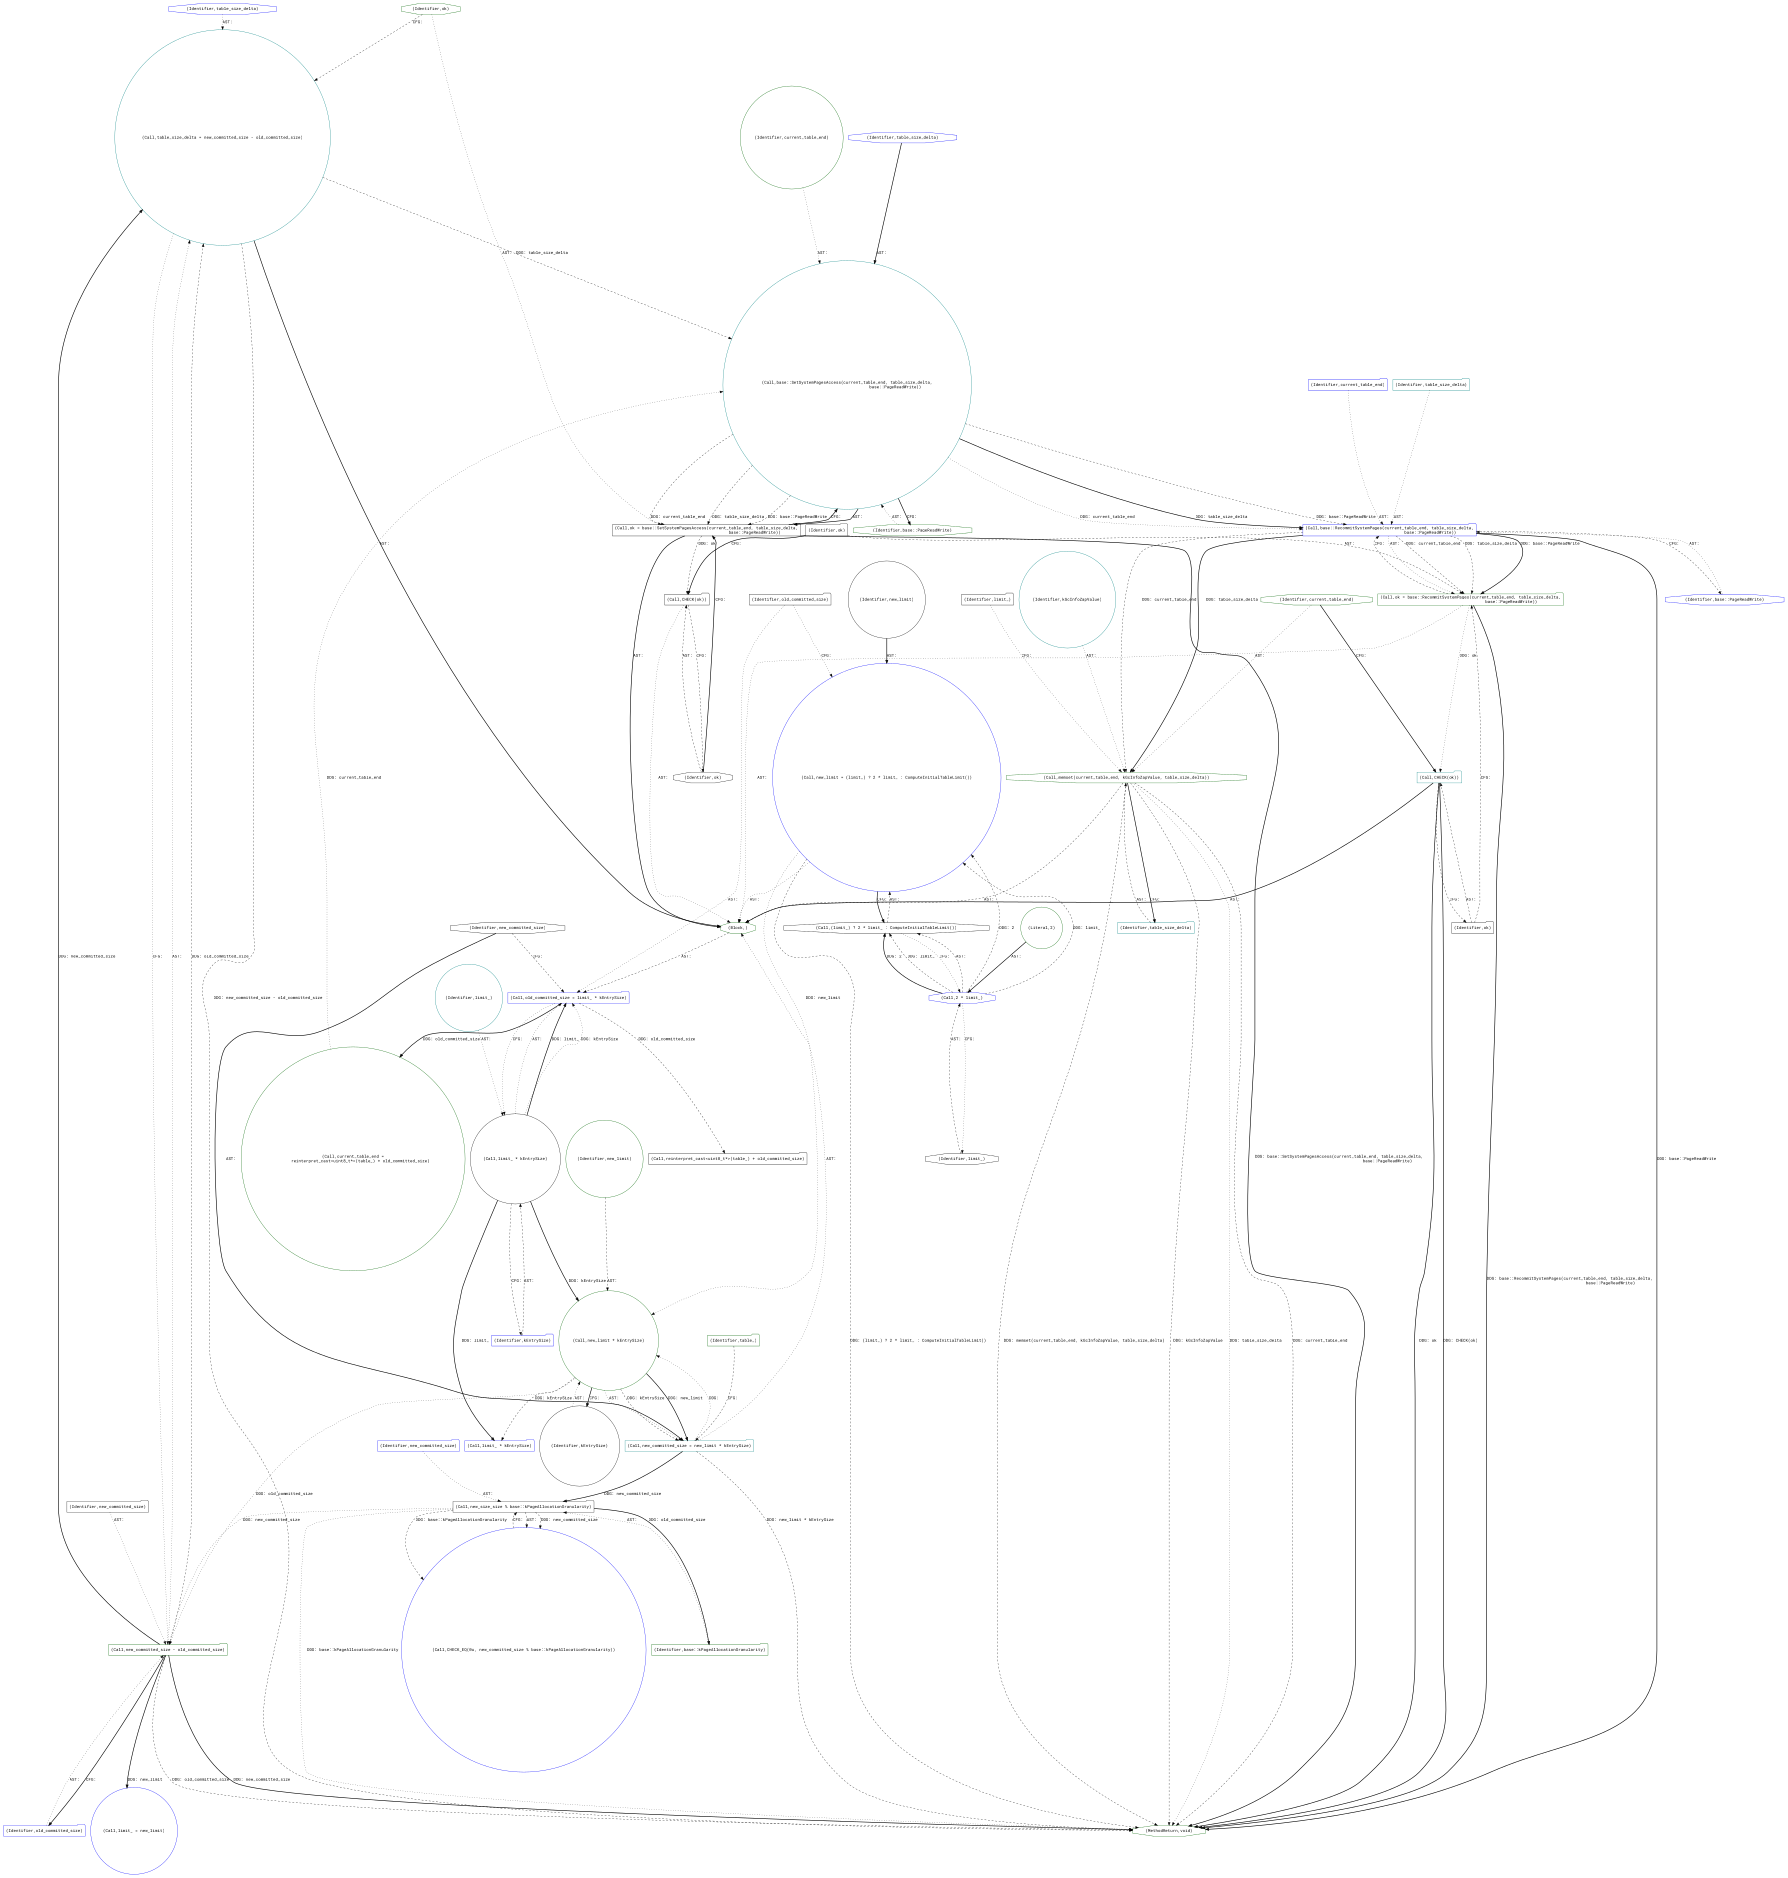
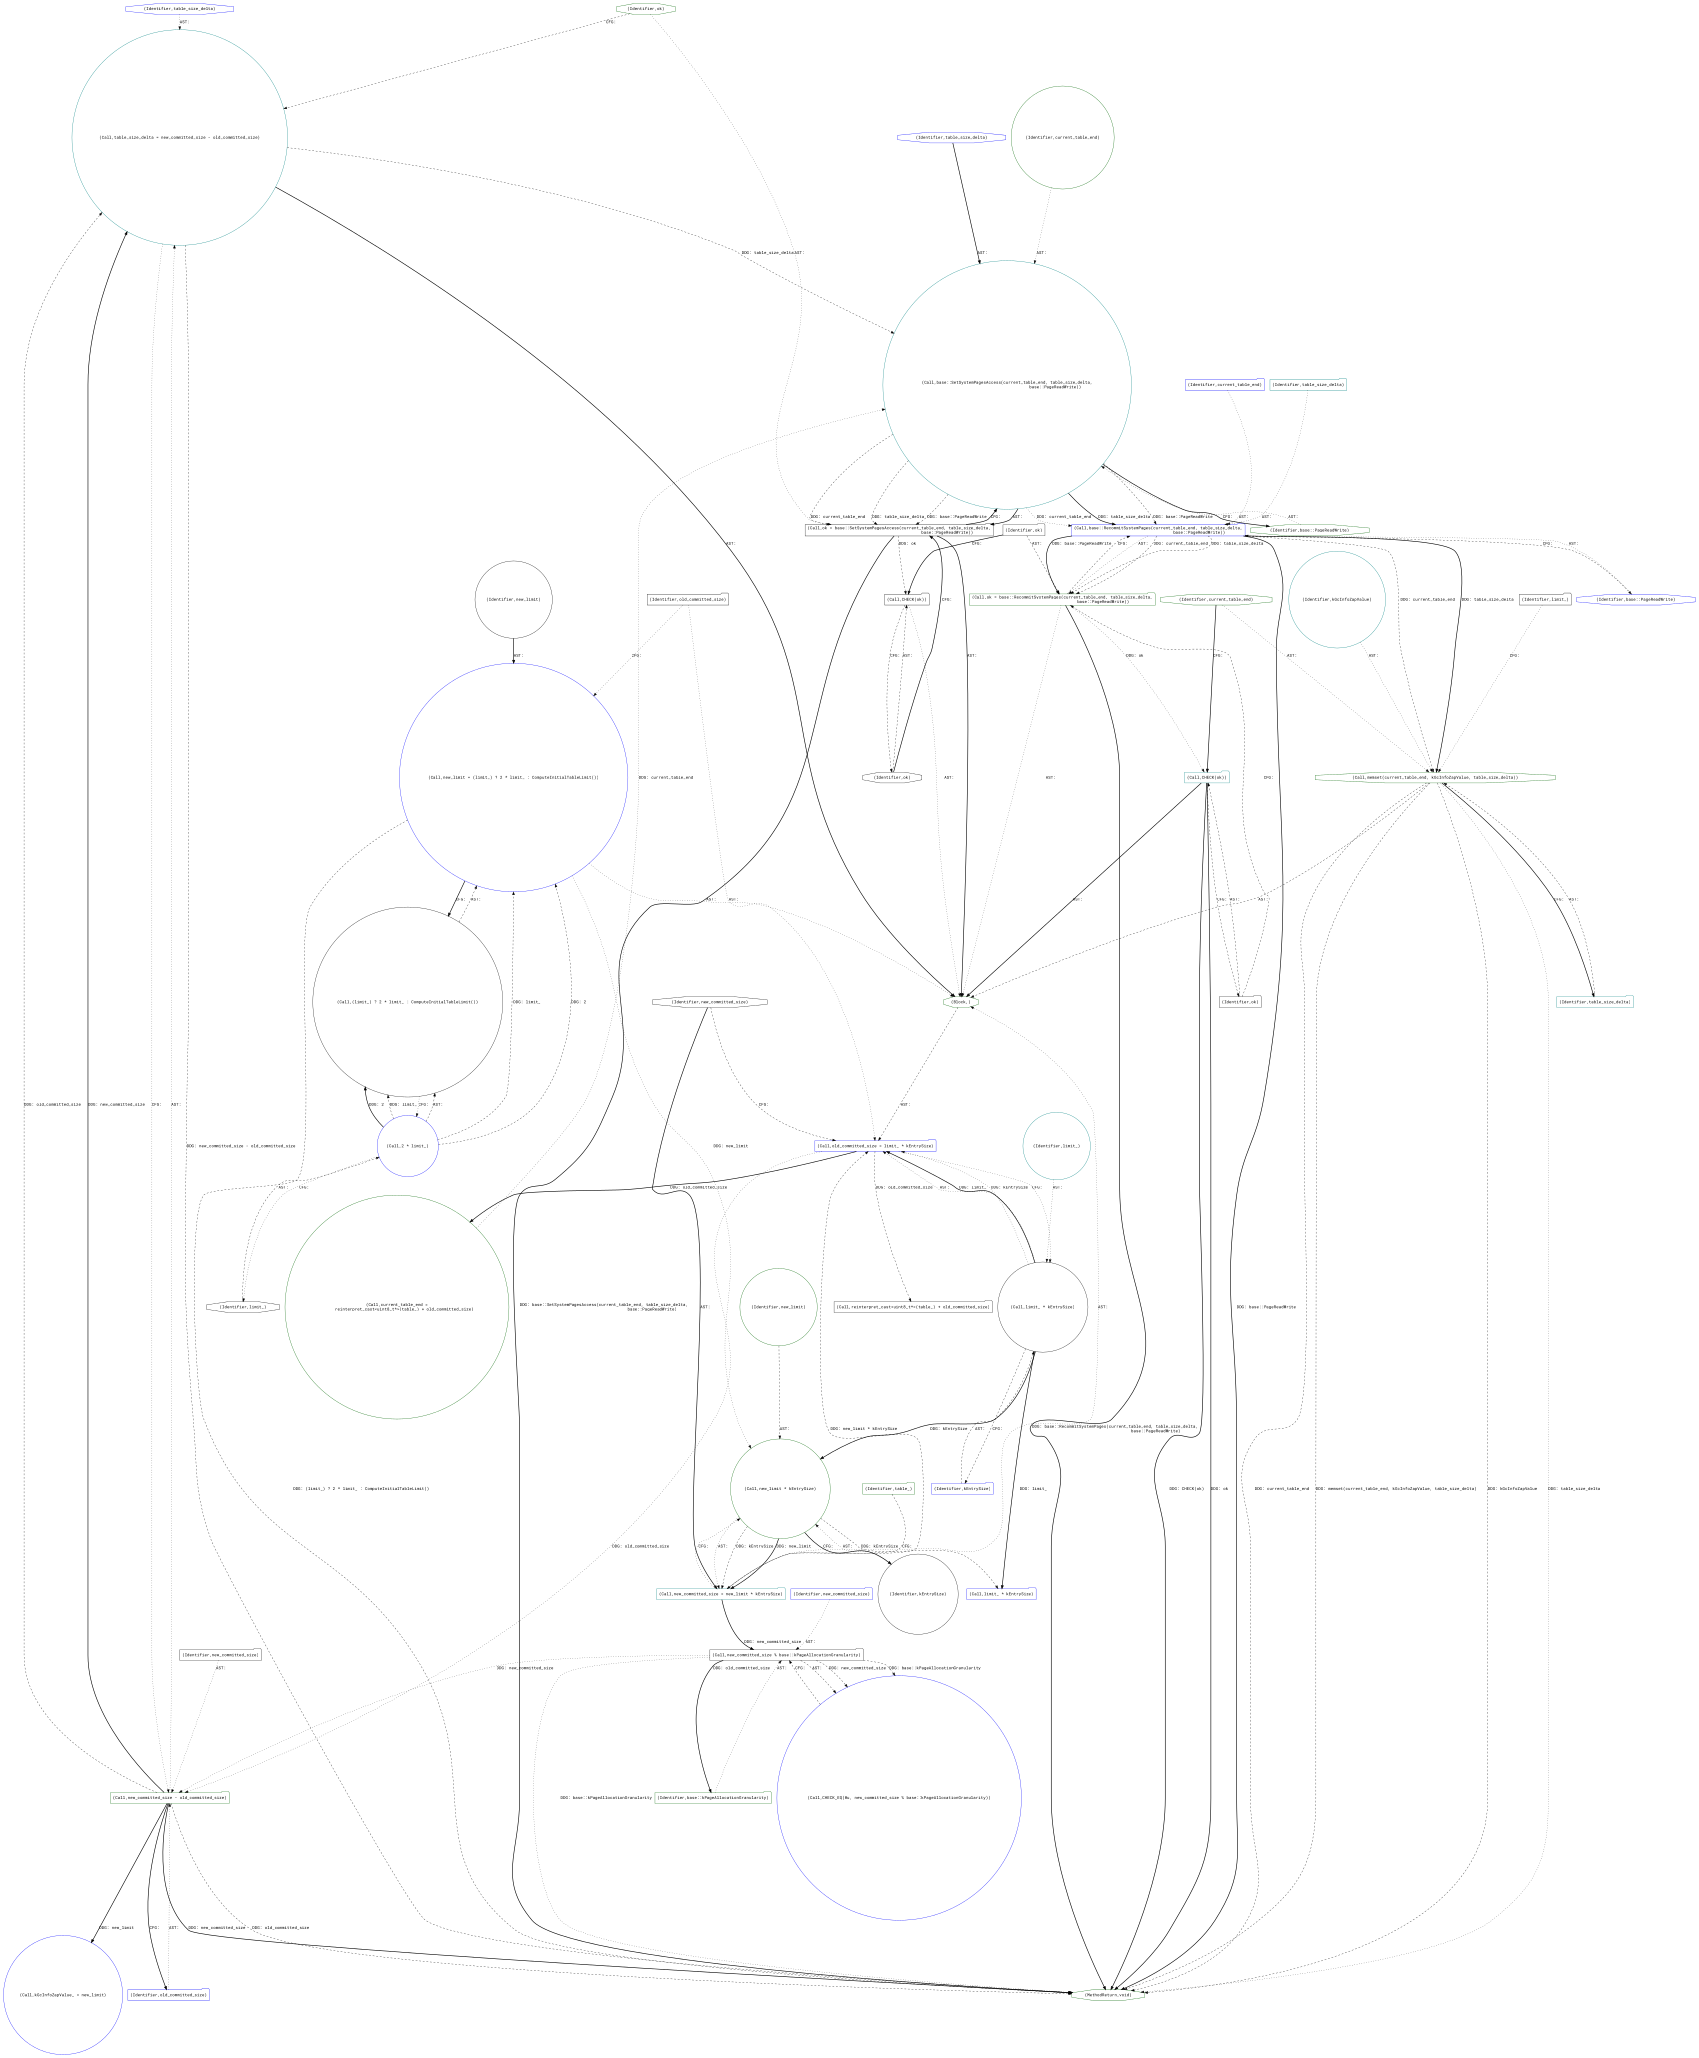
(887, 928) -> (408, 1002)
(1042, 928) -> none
(962, 998) -> (408, 1146)
(715, 1398) -> (705, 1546)
(322, 1431) -> (611, 1544)
(524, 1507) -> (787, 1655)
(817, 1748) -> (916, 1438)
(134, 1831) -> (63, 1995)
